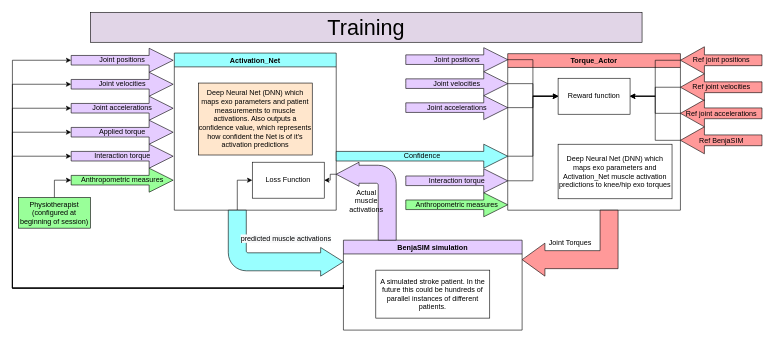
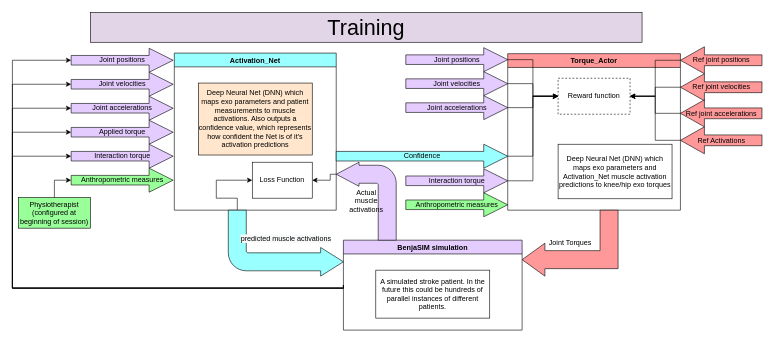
(594, 96) -> (594, 96)
(722, 141) -> (722, 141)
(288, 180) -> (282, 180)
